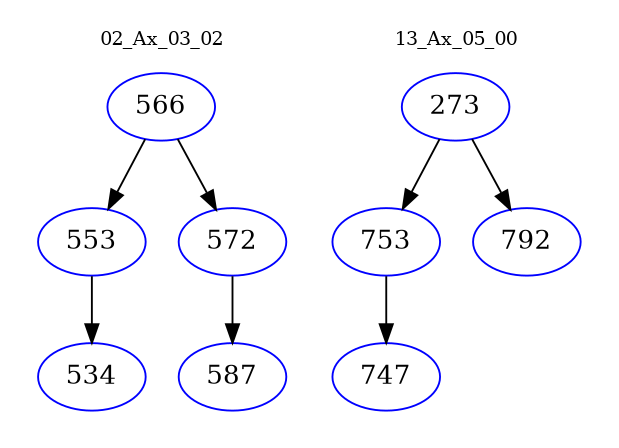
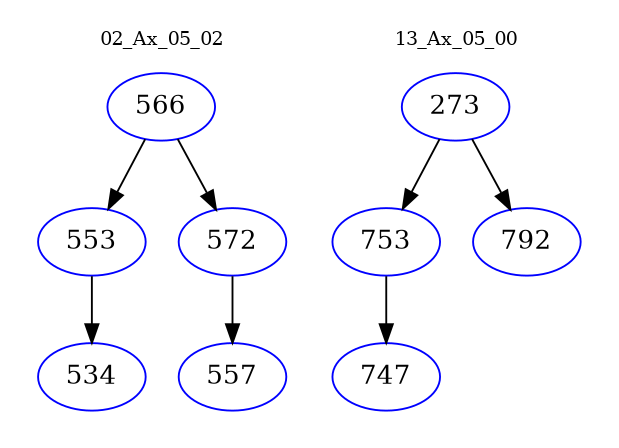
(162, 40) -> (162, 40)
(232, 377) -> (232, 377)
